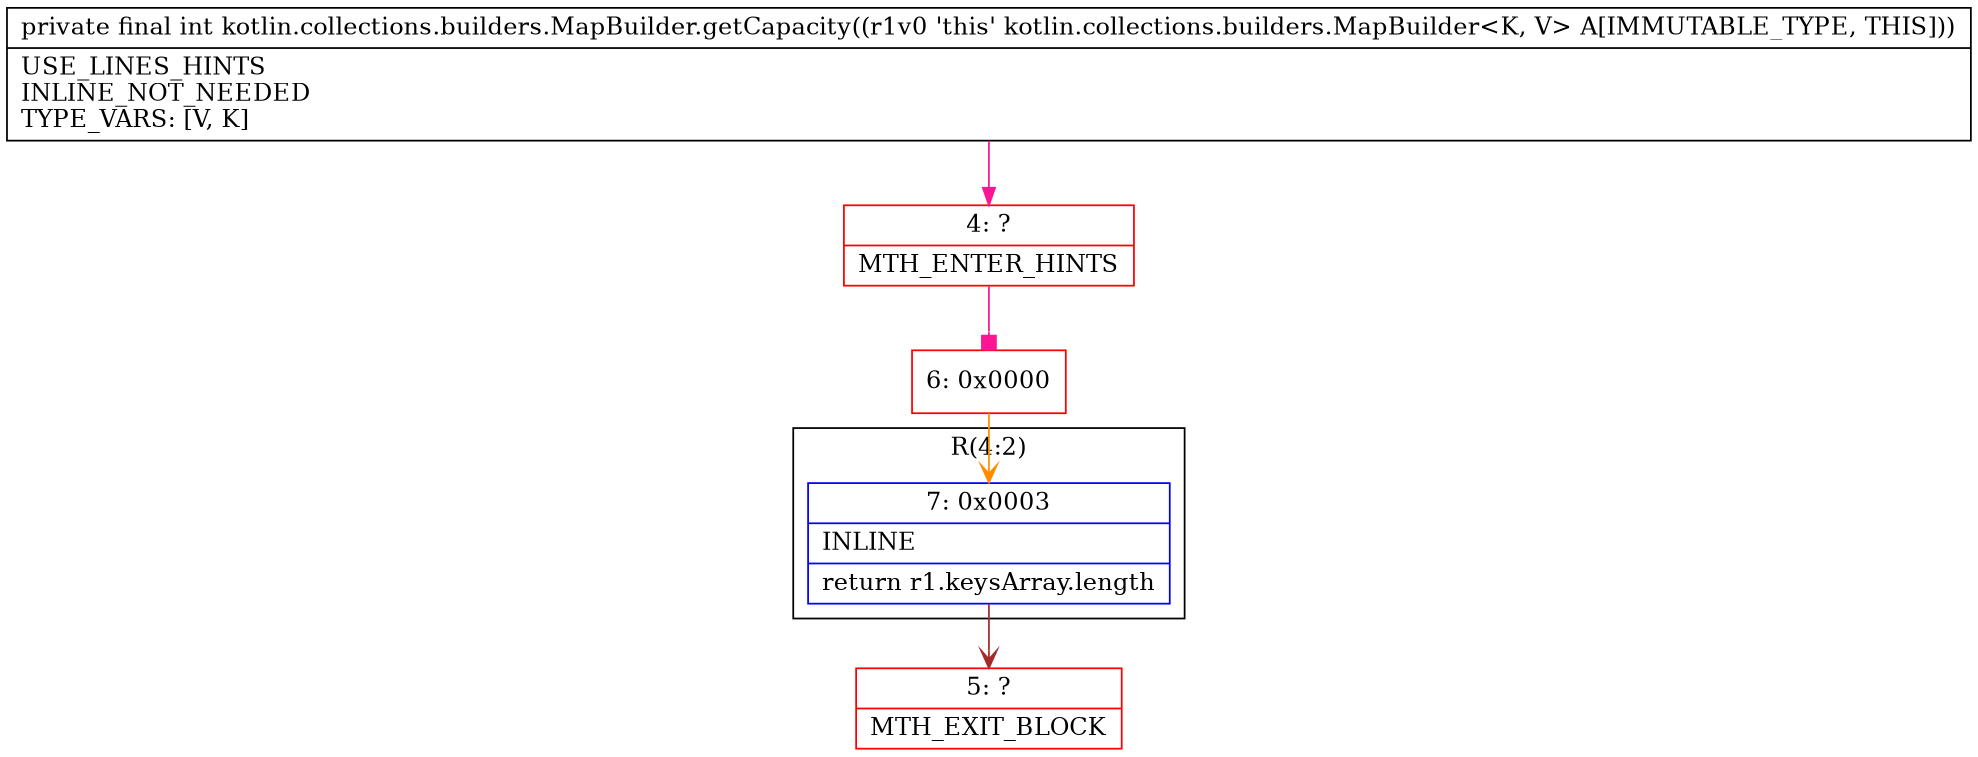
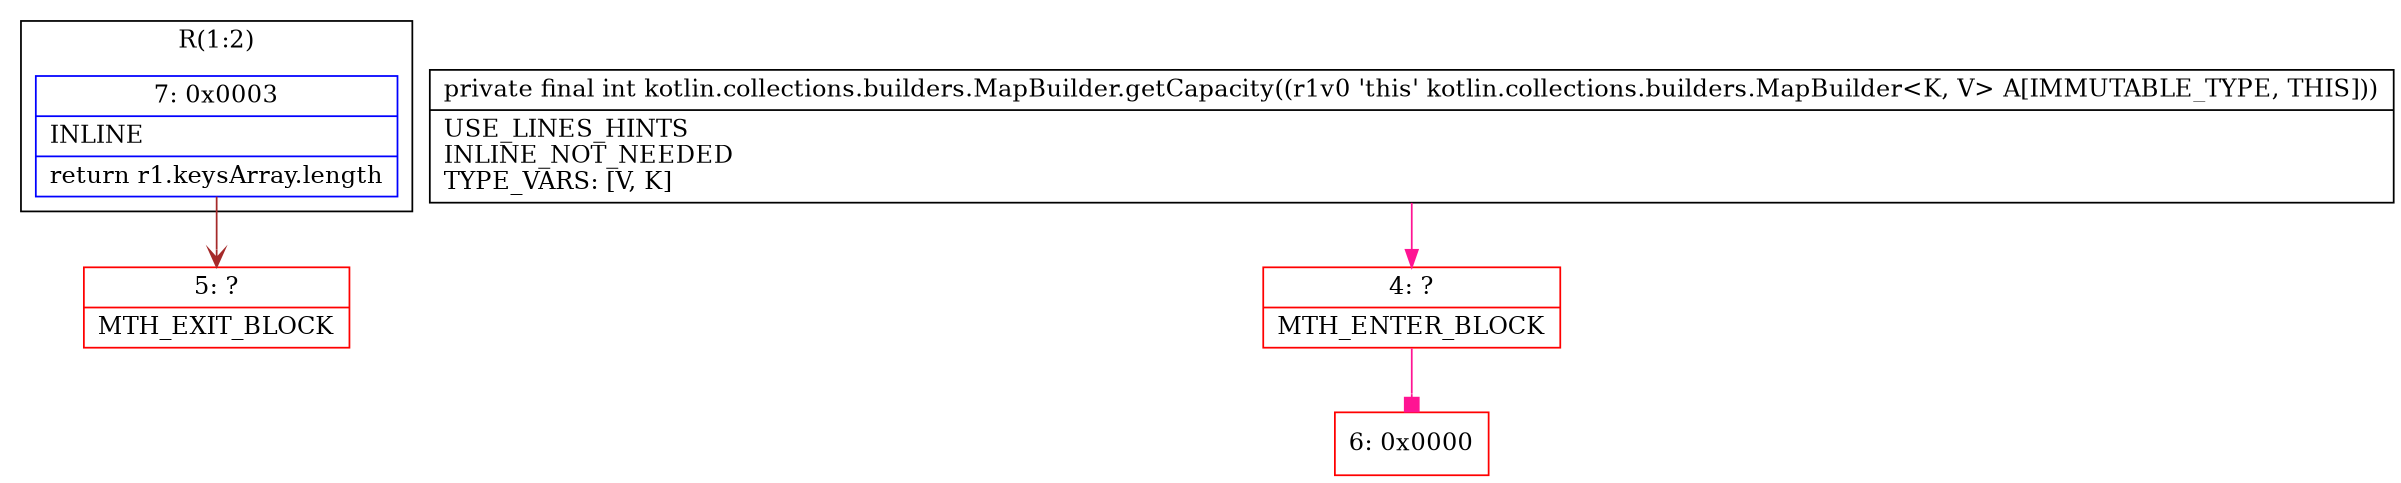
(989, 265) -> (1412, 327)
(989, 439) -> none
(989, 448) -> (217, 41)
